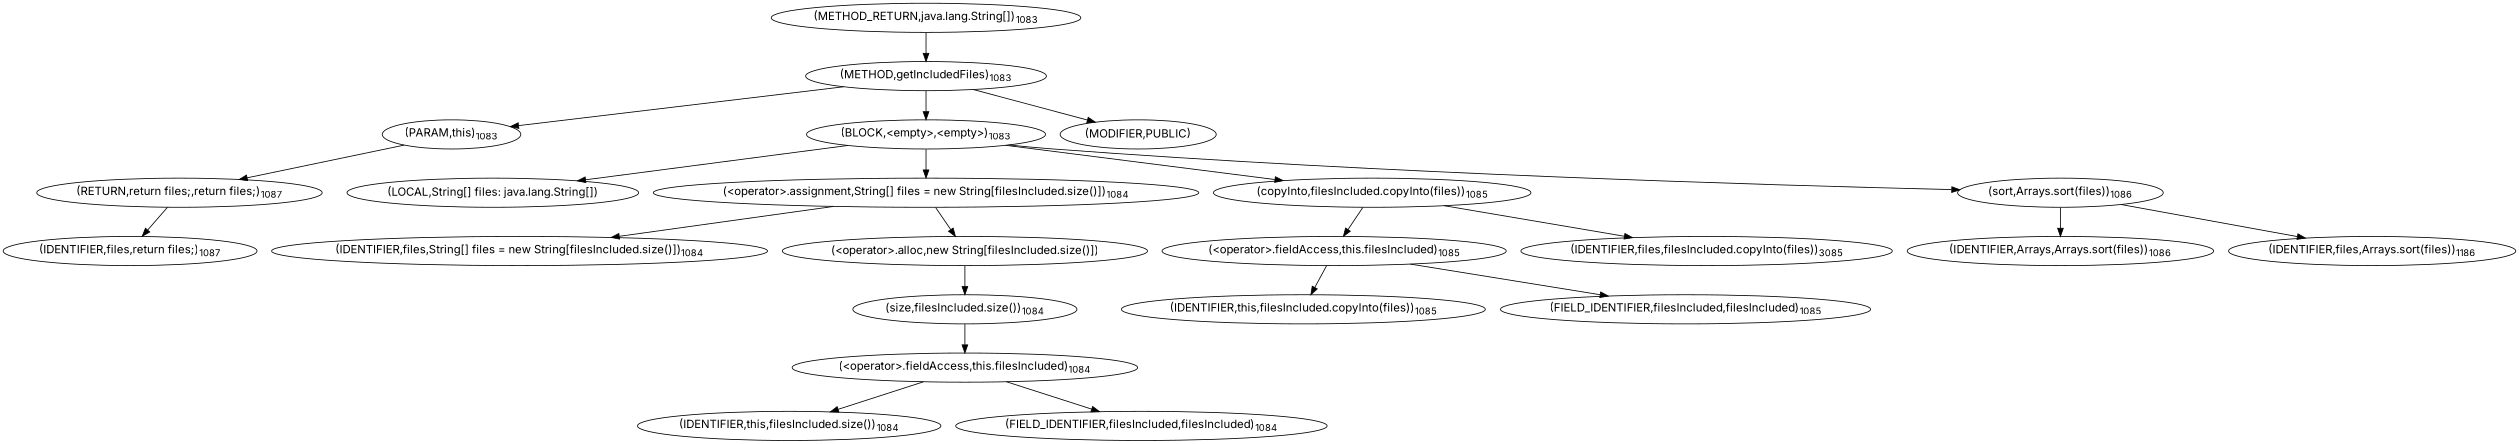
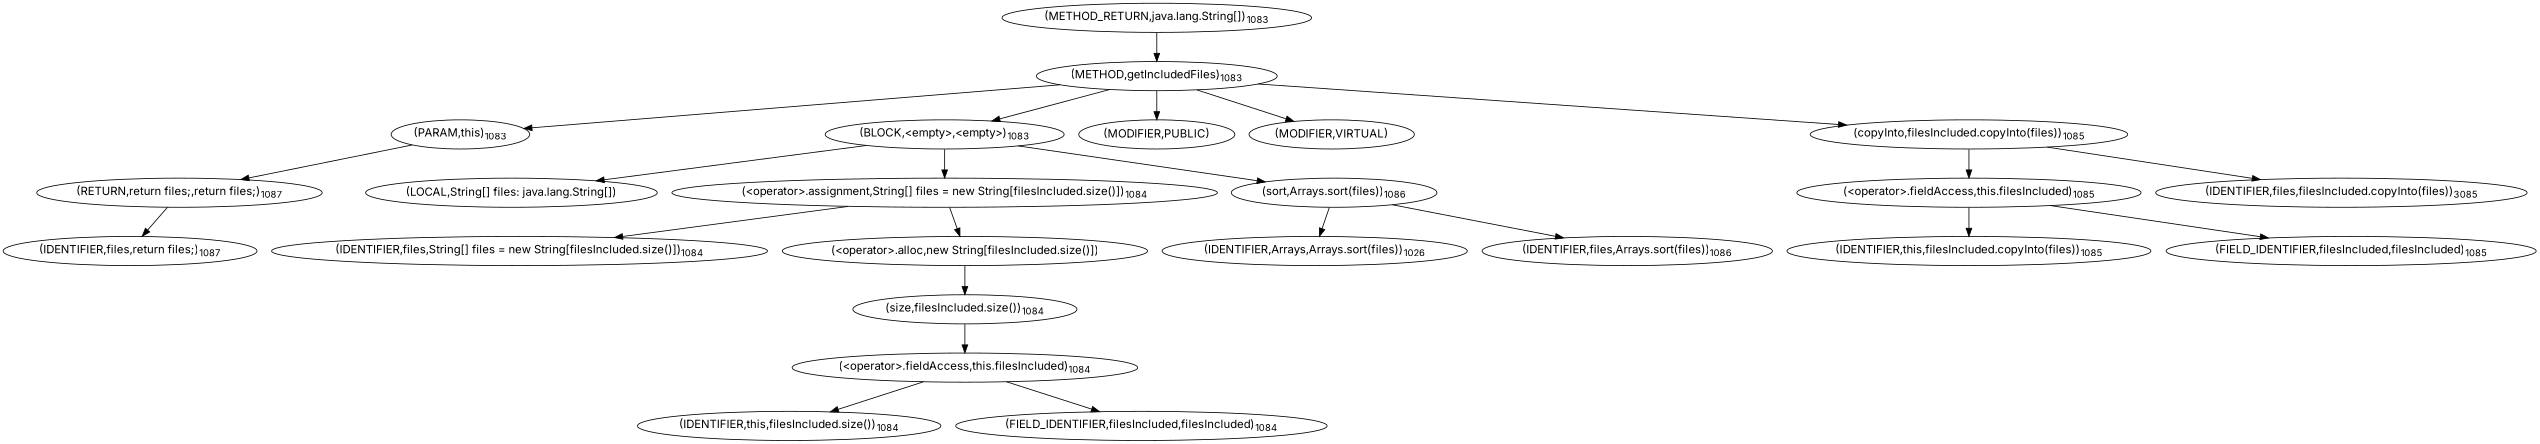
none -> (1332, 134)
(1140, 162) -> (1548, 104)
(2160, 250) -> (1415, 250)
(2466, 250) -> (1721, 250)
